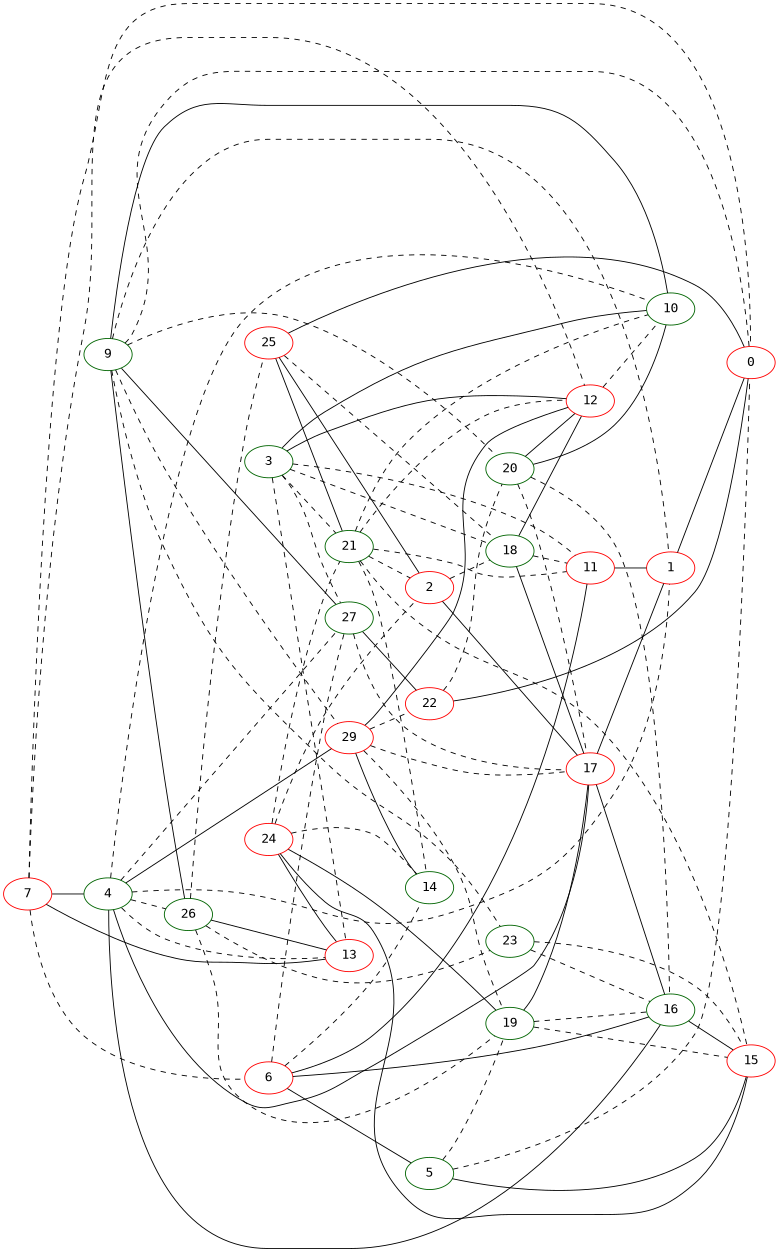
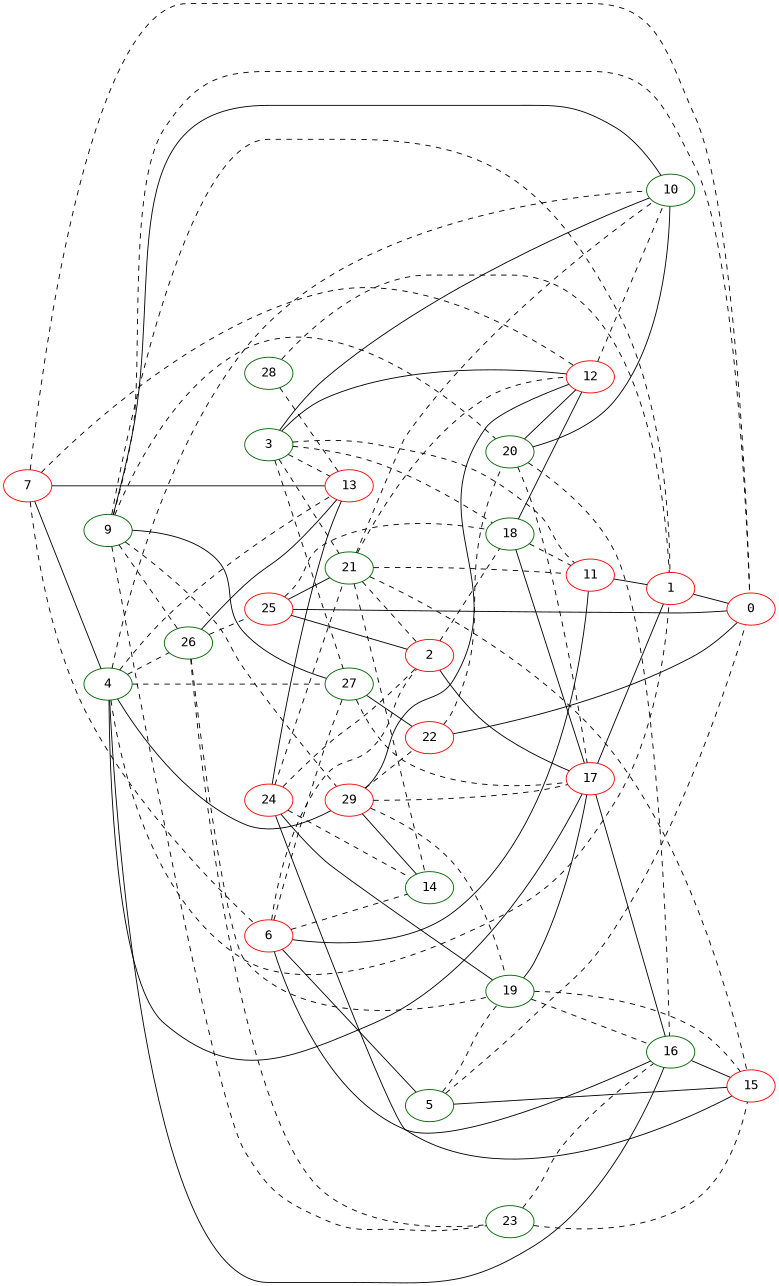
none -> (269, 373)
(141, 609) -> (148, 587)
none -> (323, 780)
